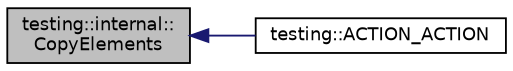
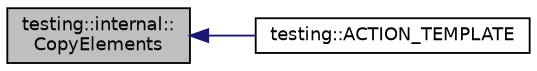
(381, 36) -> (393, 36)
